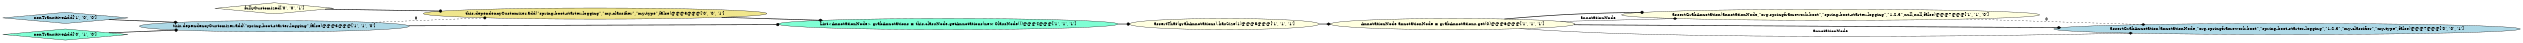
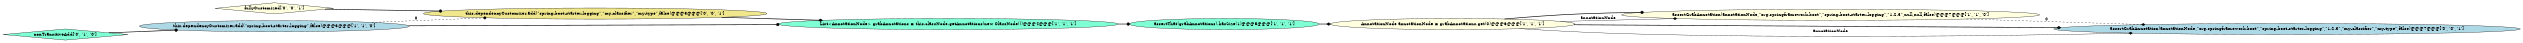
(65, 18) -> none
(1224, 24) -> (1224, 24)
